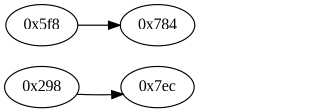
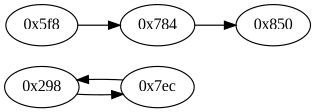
none -> (273, 25)
none -> (106, 79)
